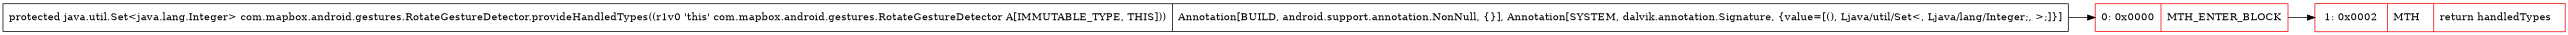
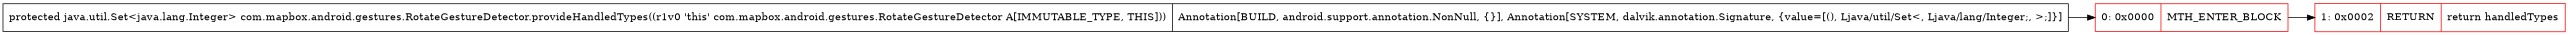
(2407, 17) -> (2411, 17)
